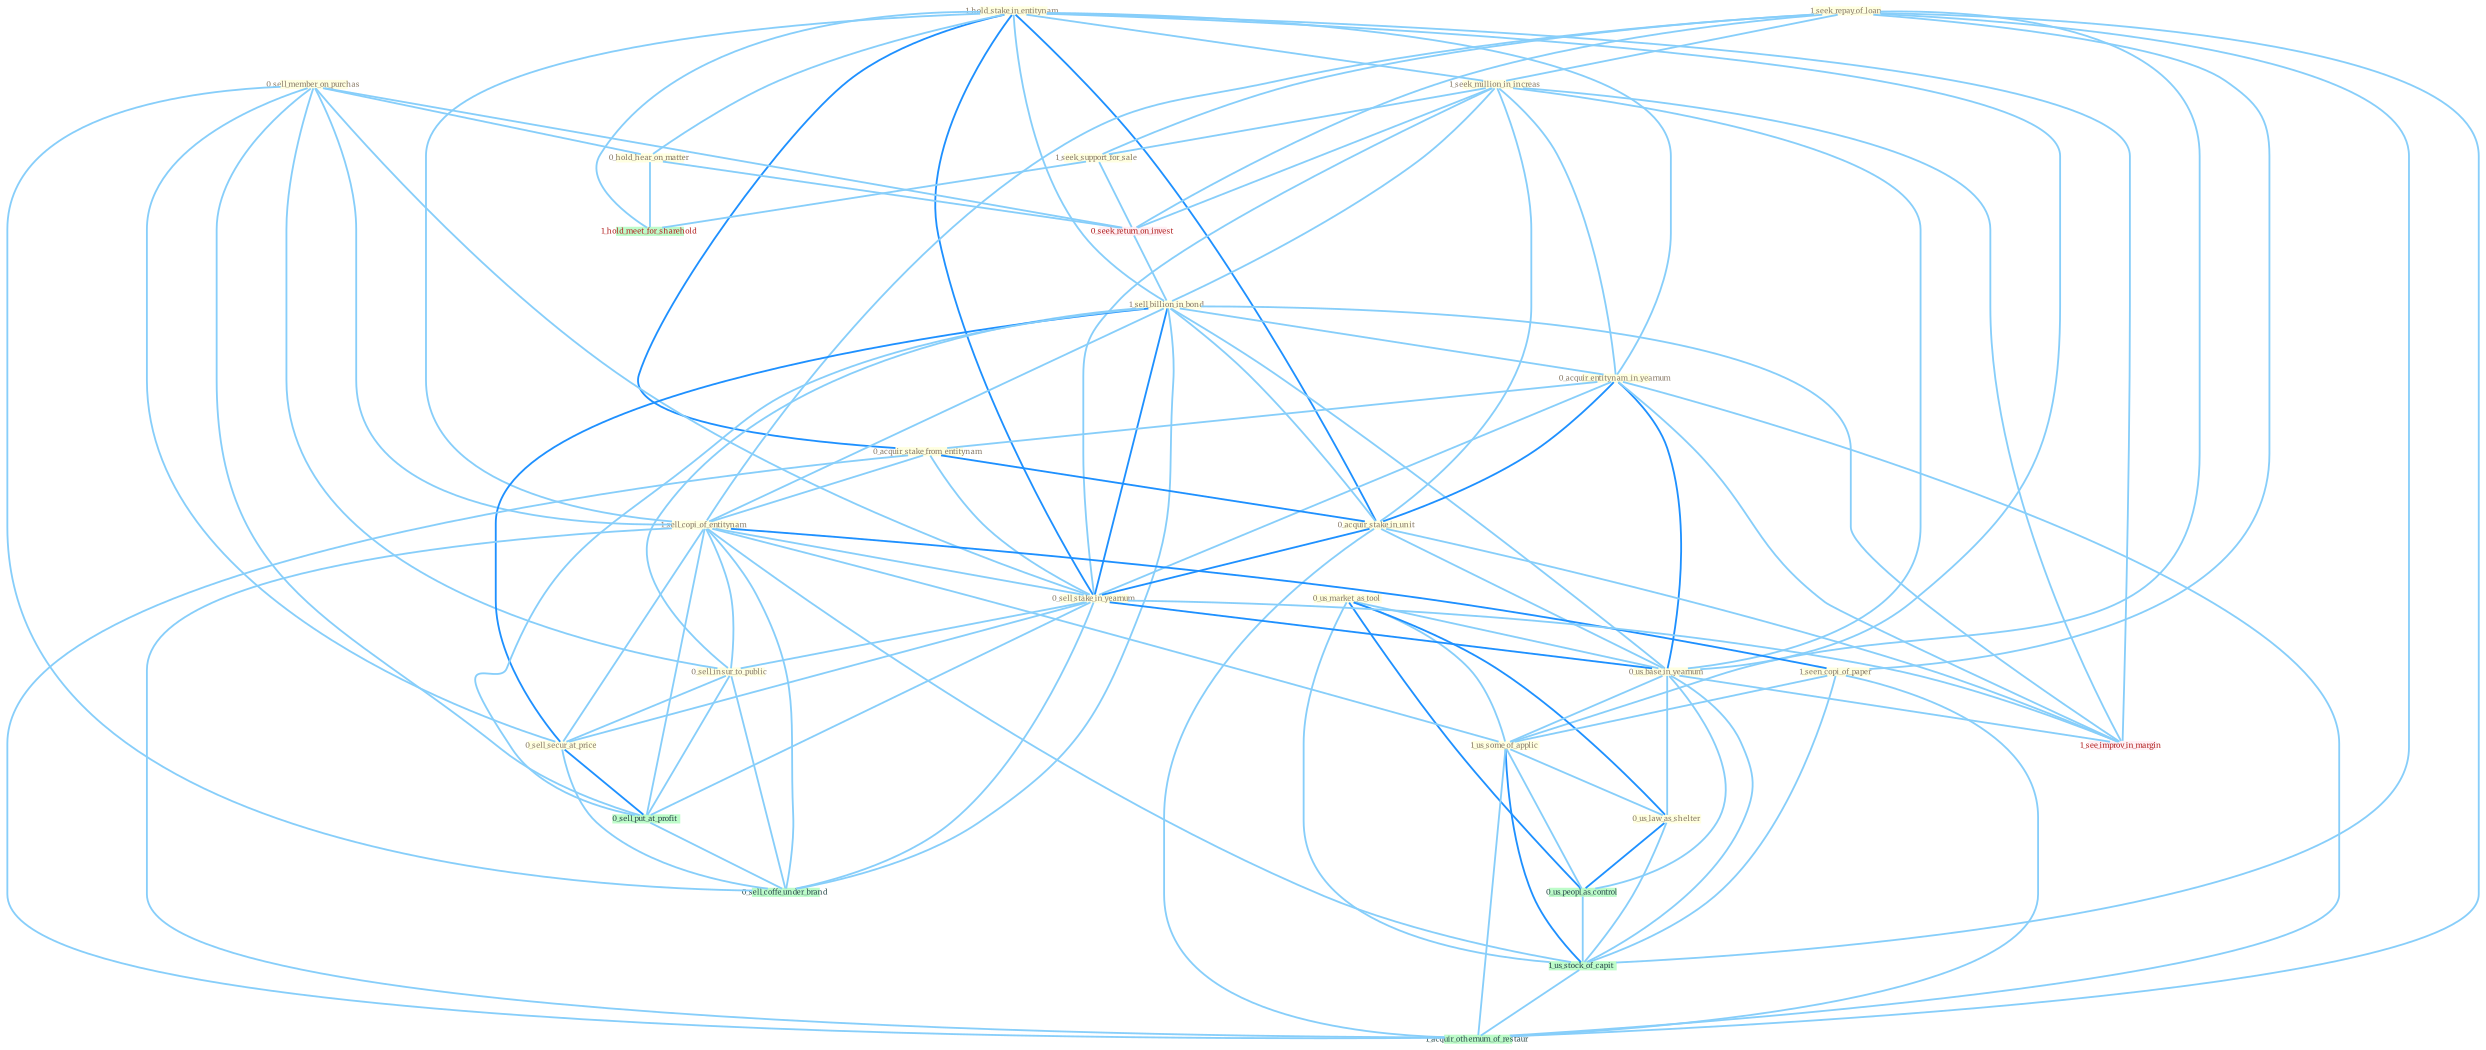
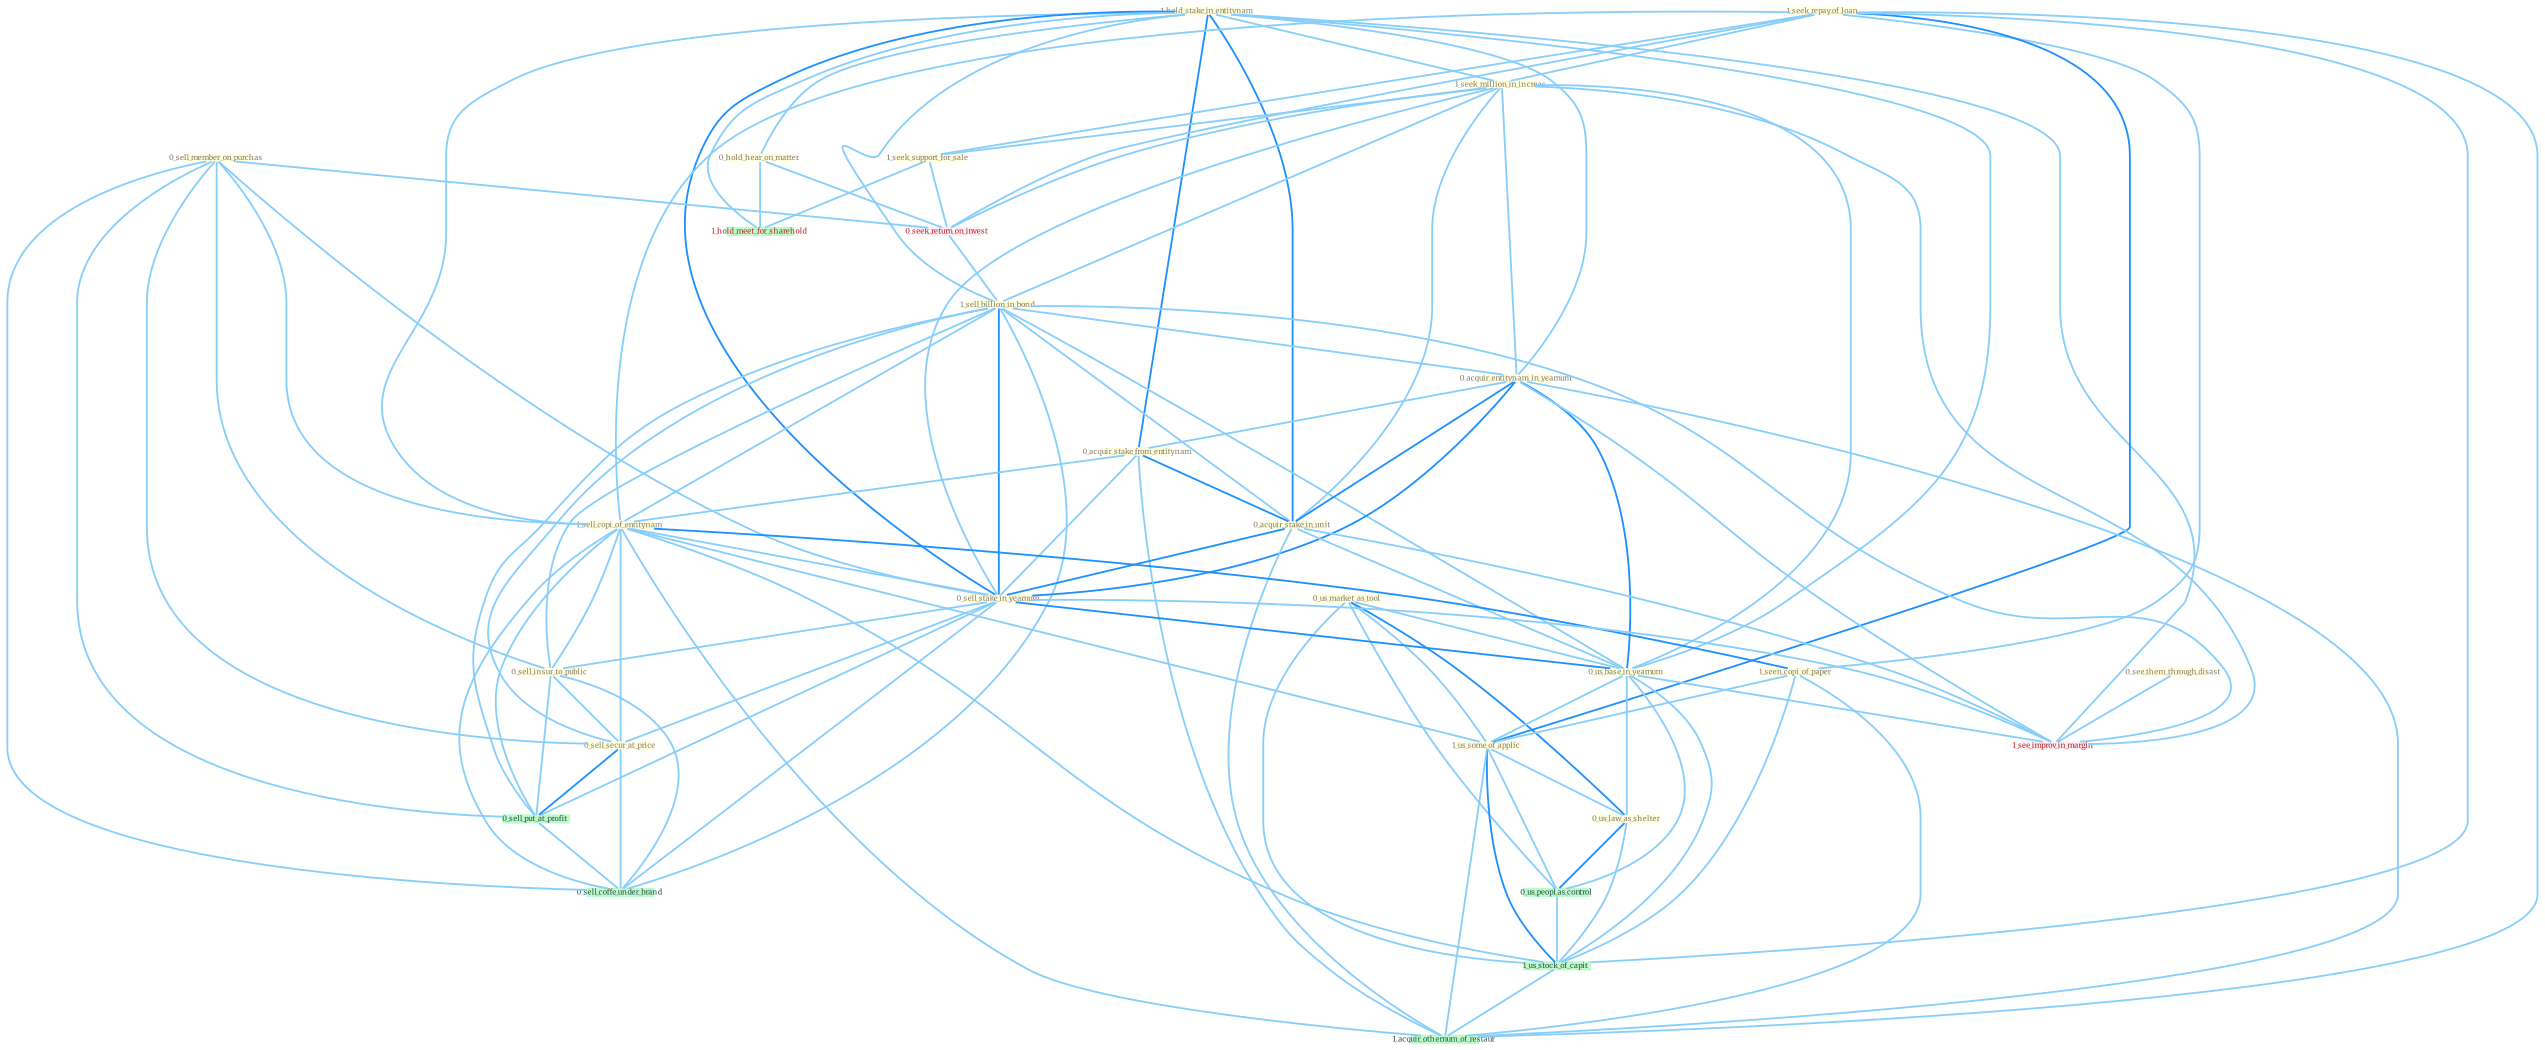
(482, 121) -> none
(683, 394) -> (638, 449)
(1381, 478) -> (1301, 546)
(2190, 514) -> (2130, 509)
none -> (2174, 672)
(1458, 751) -> (1441, 754)
